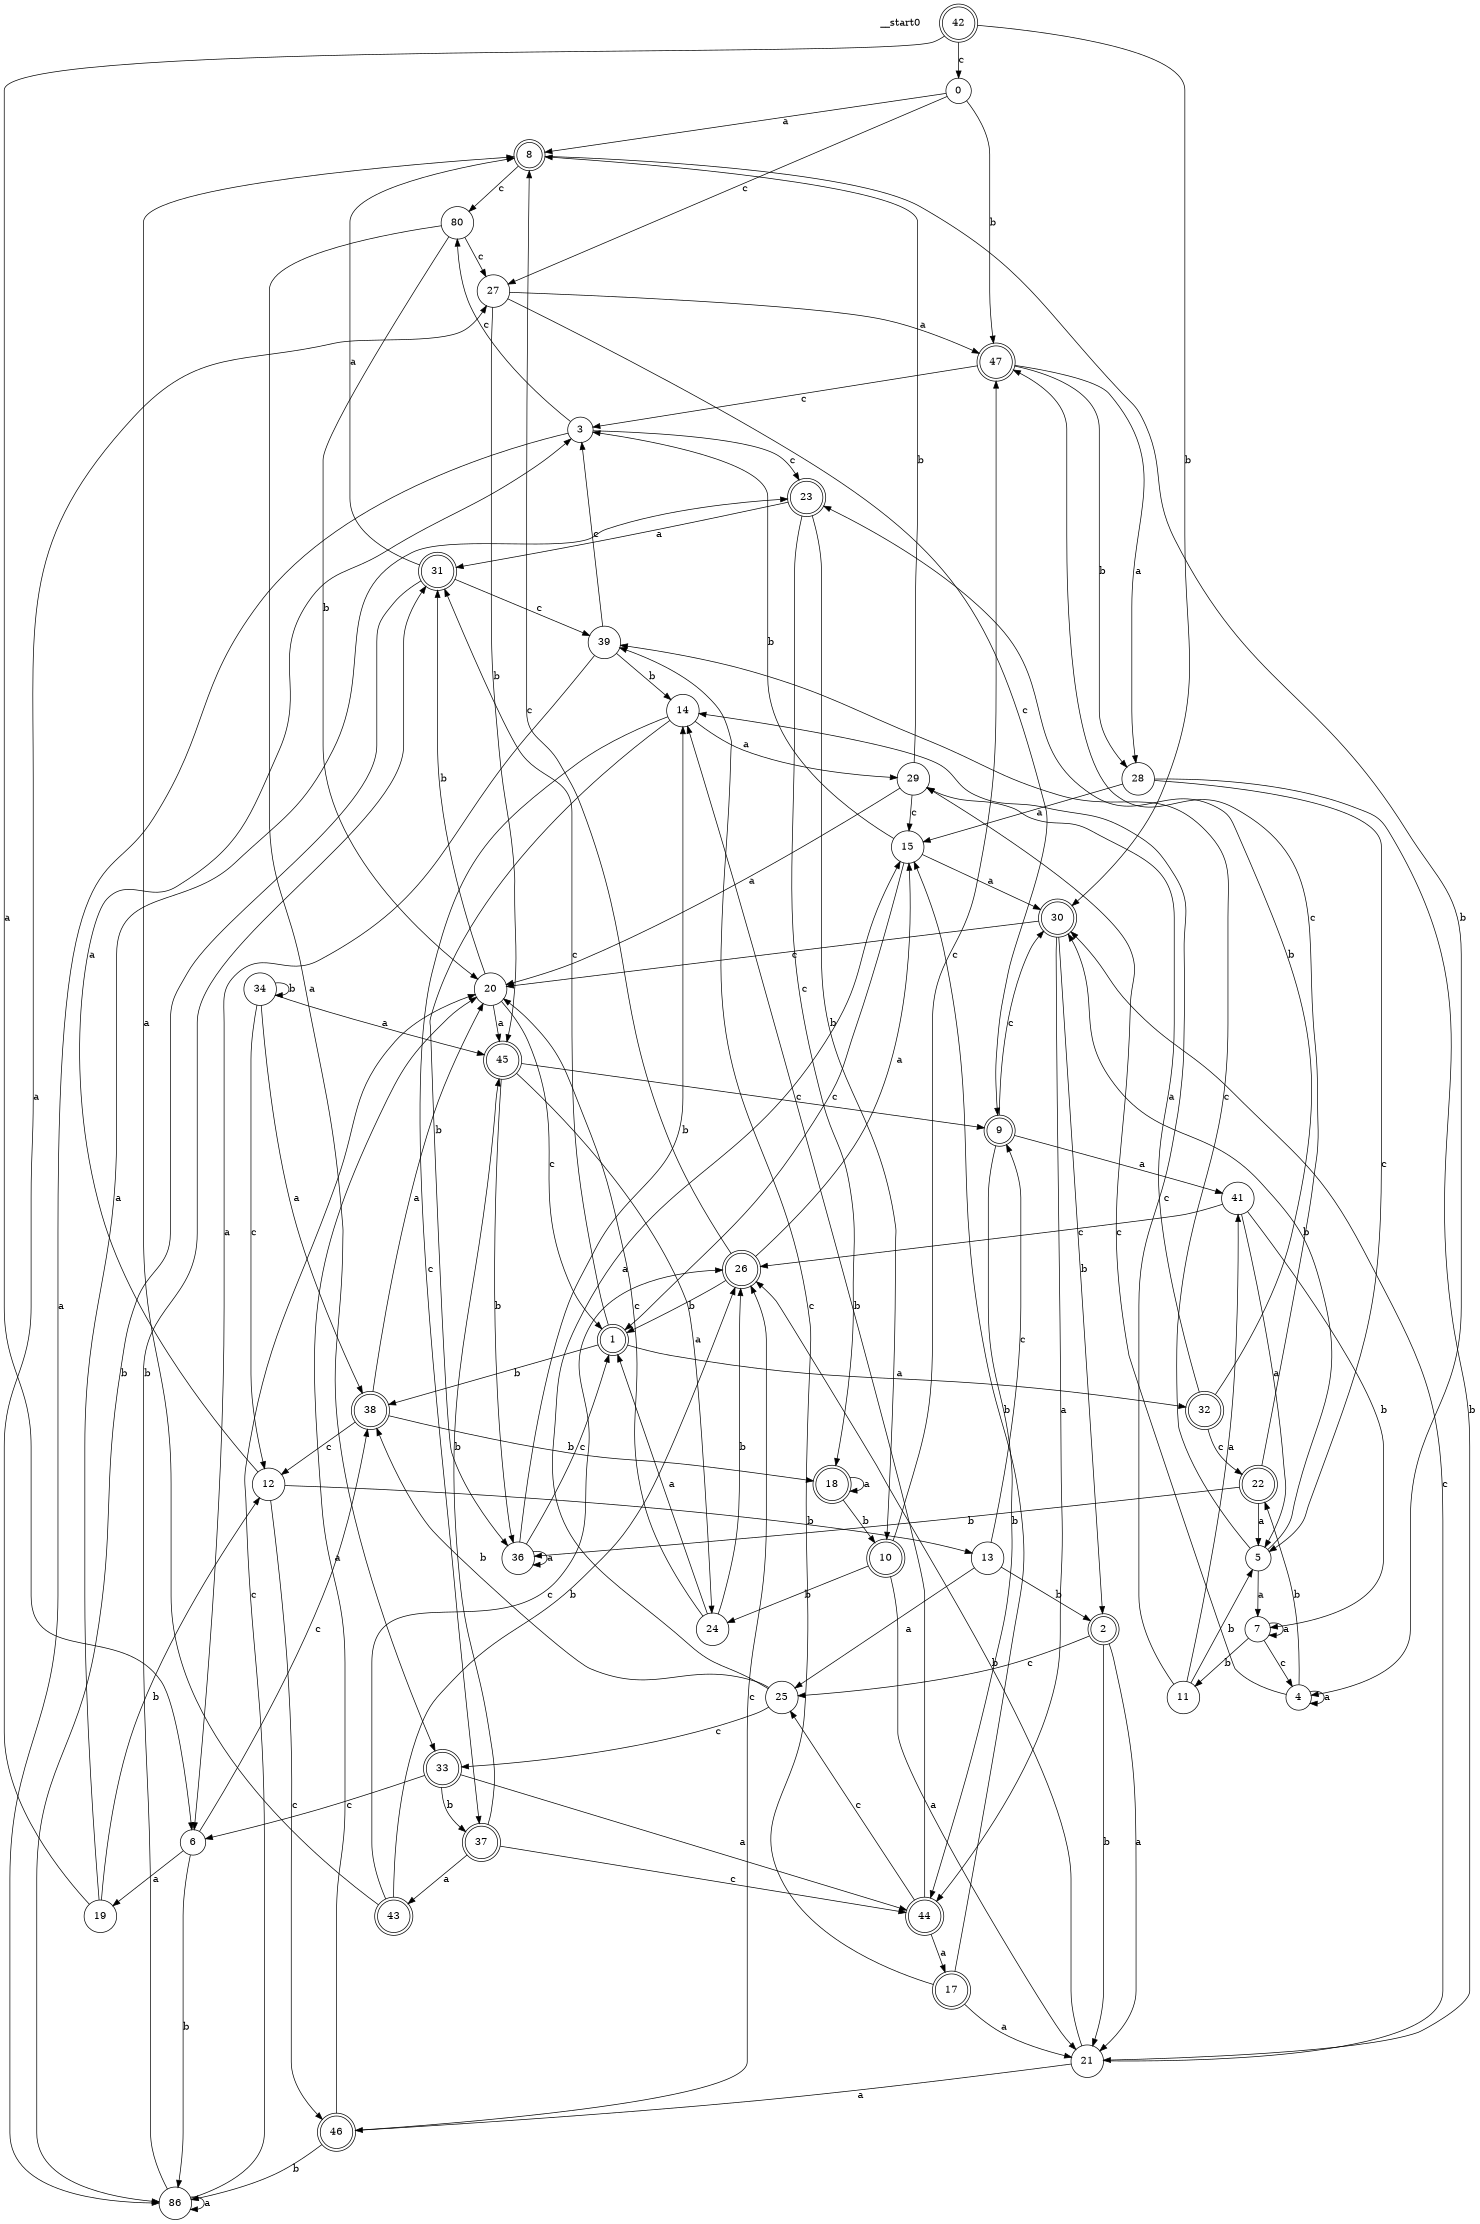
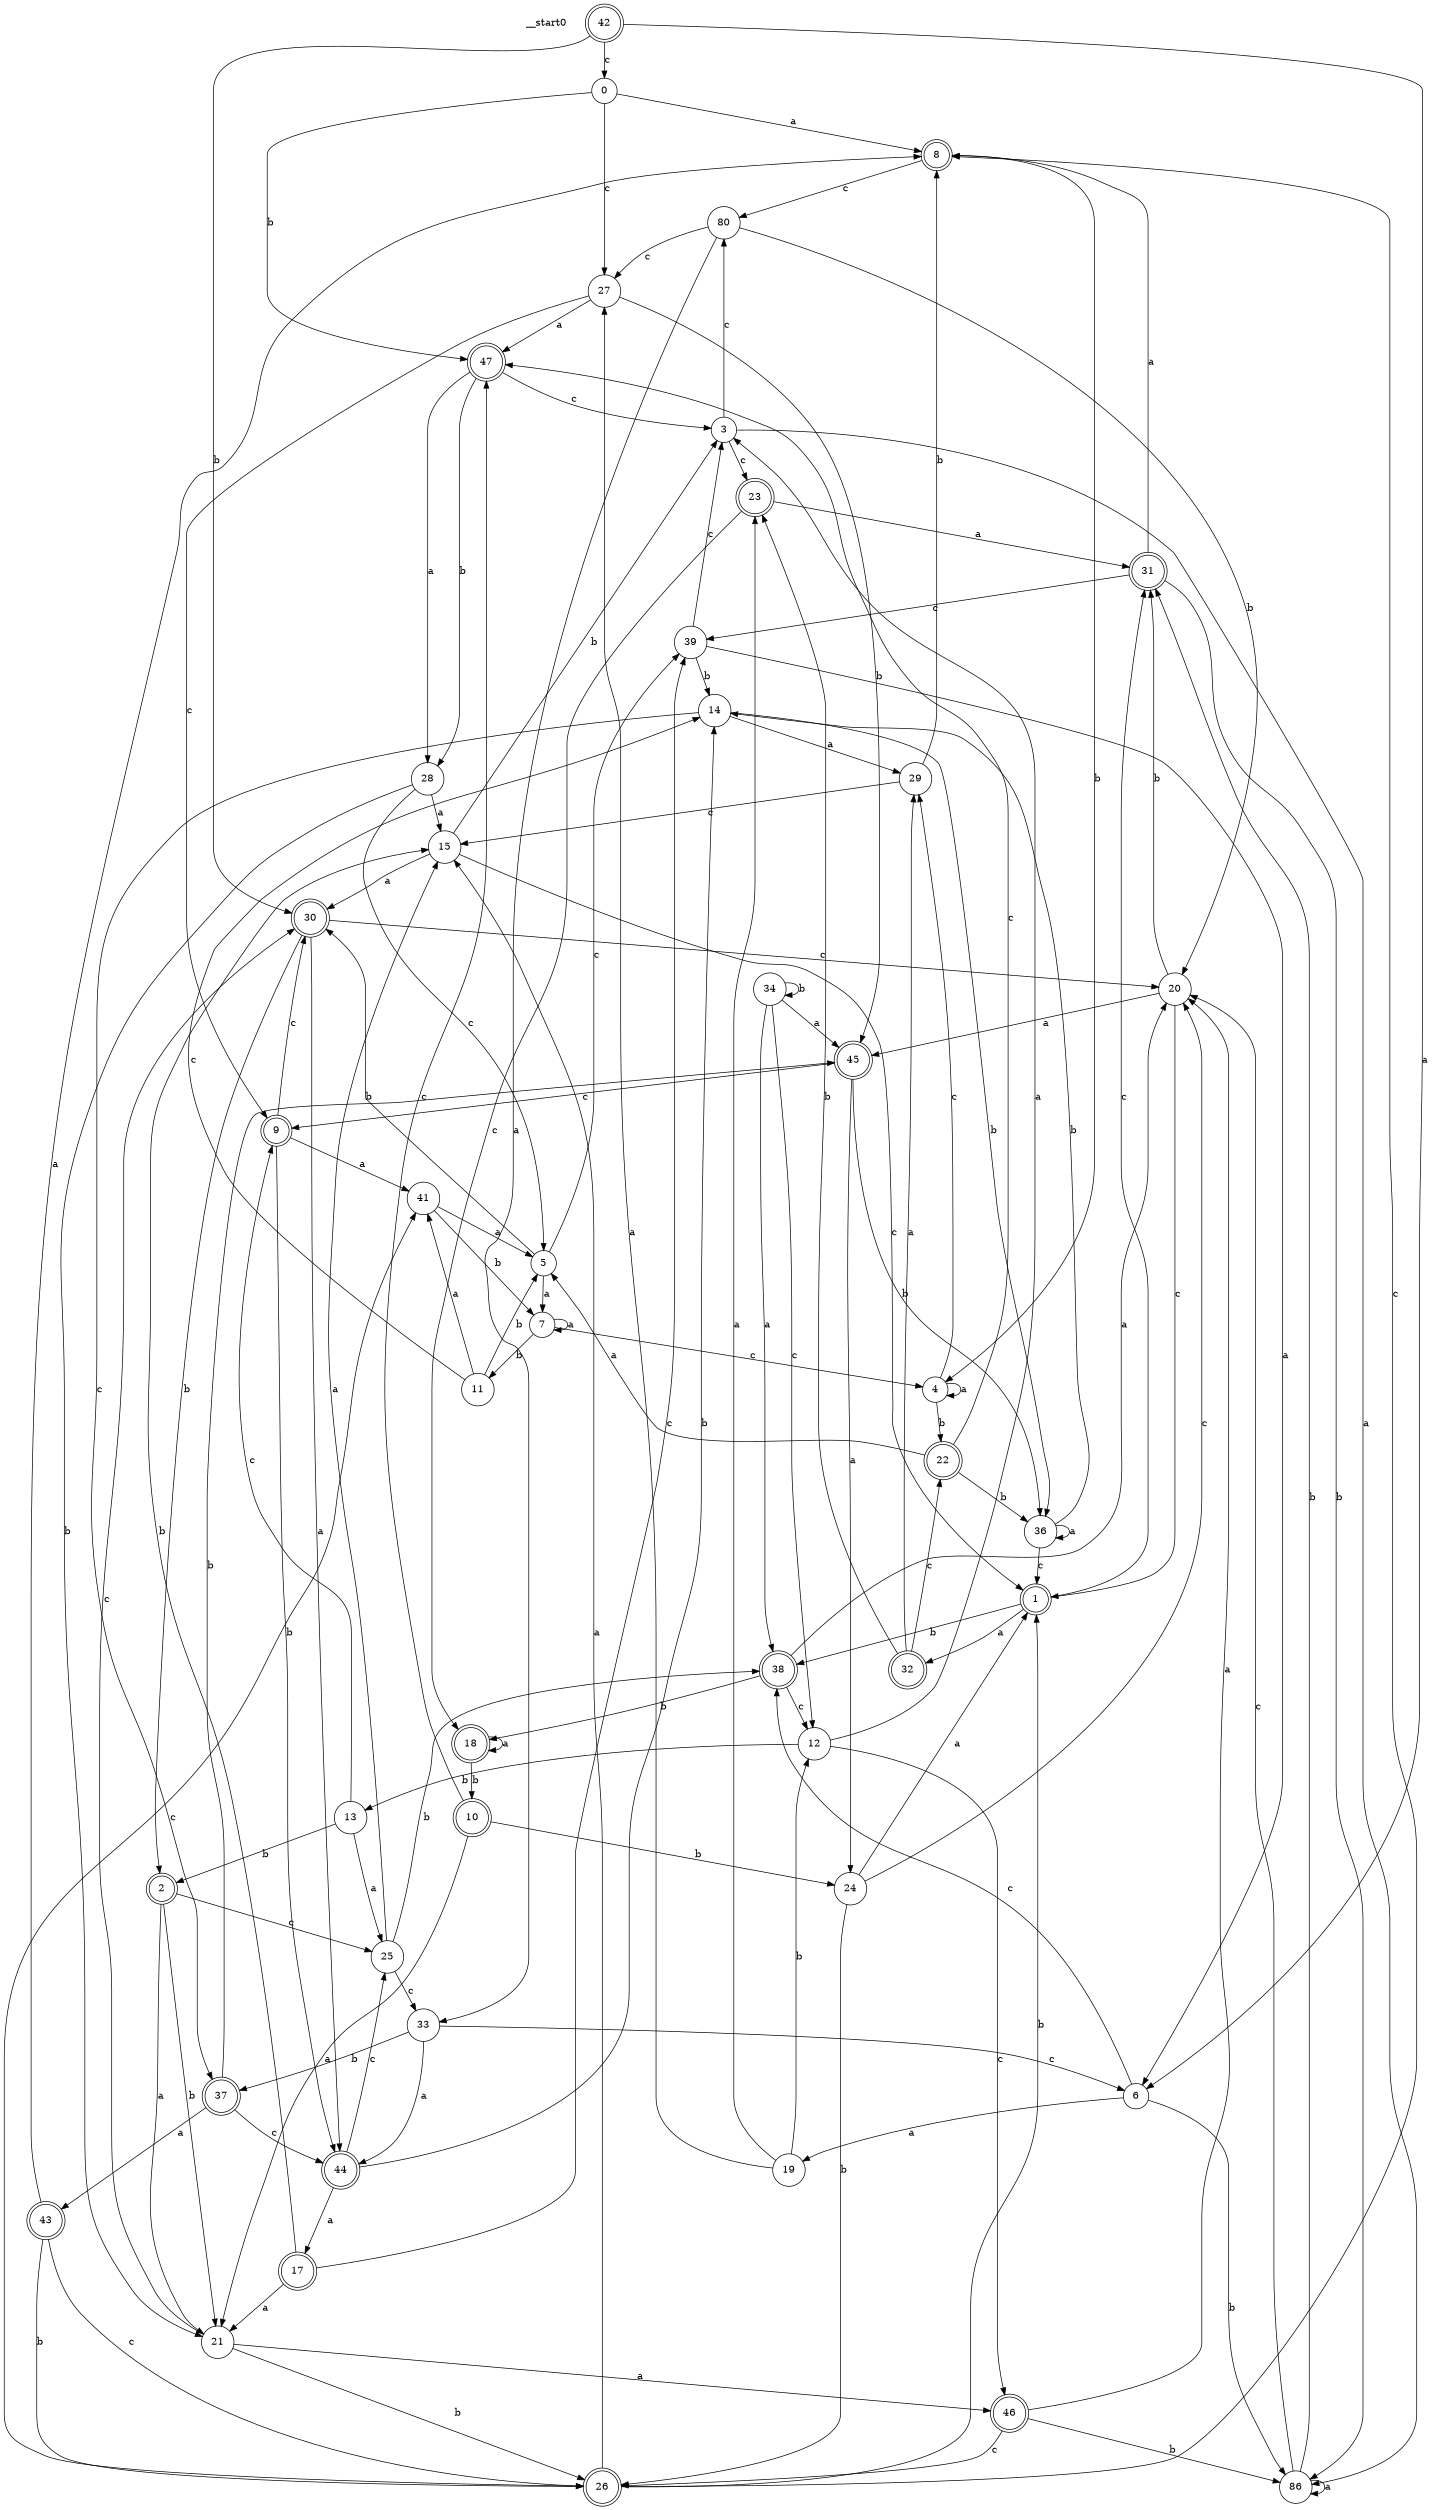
(712, 897) -> none
(825, 1004) -> none
(996, 1238) -> (4, 2057)
(443, 1769) -> (423, 2025)
